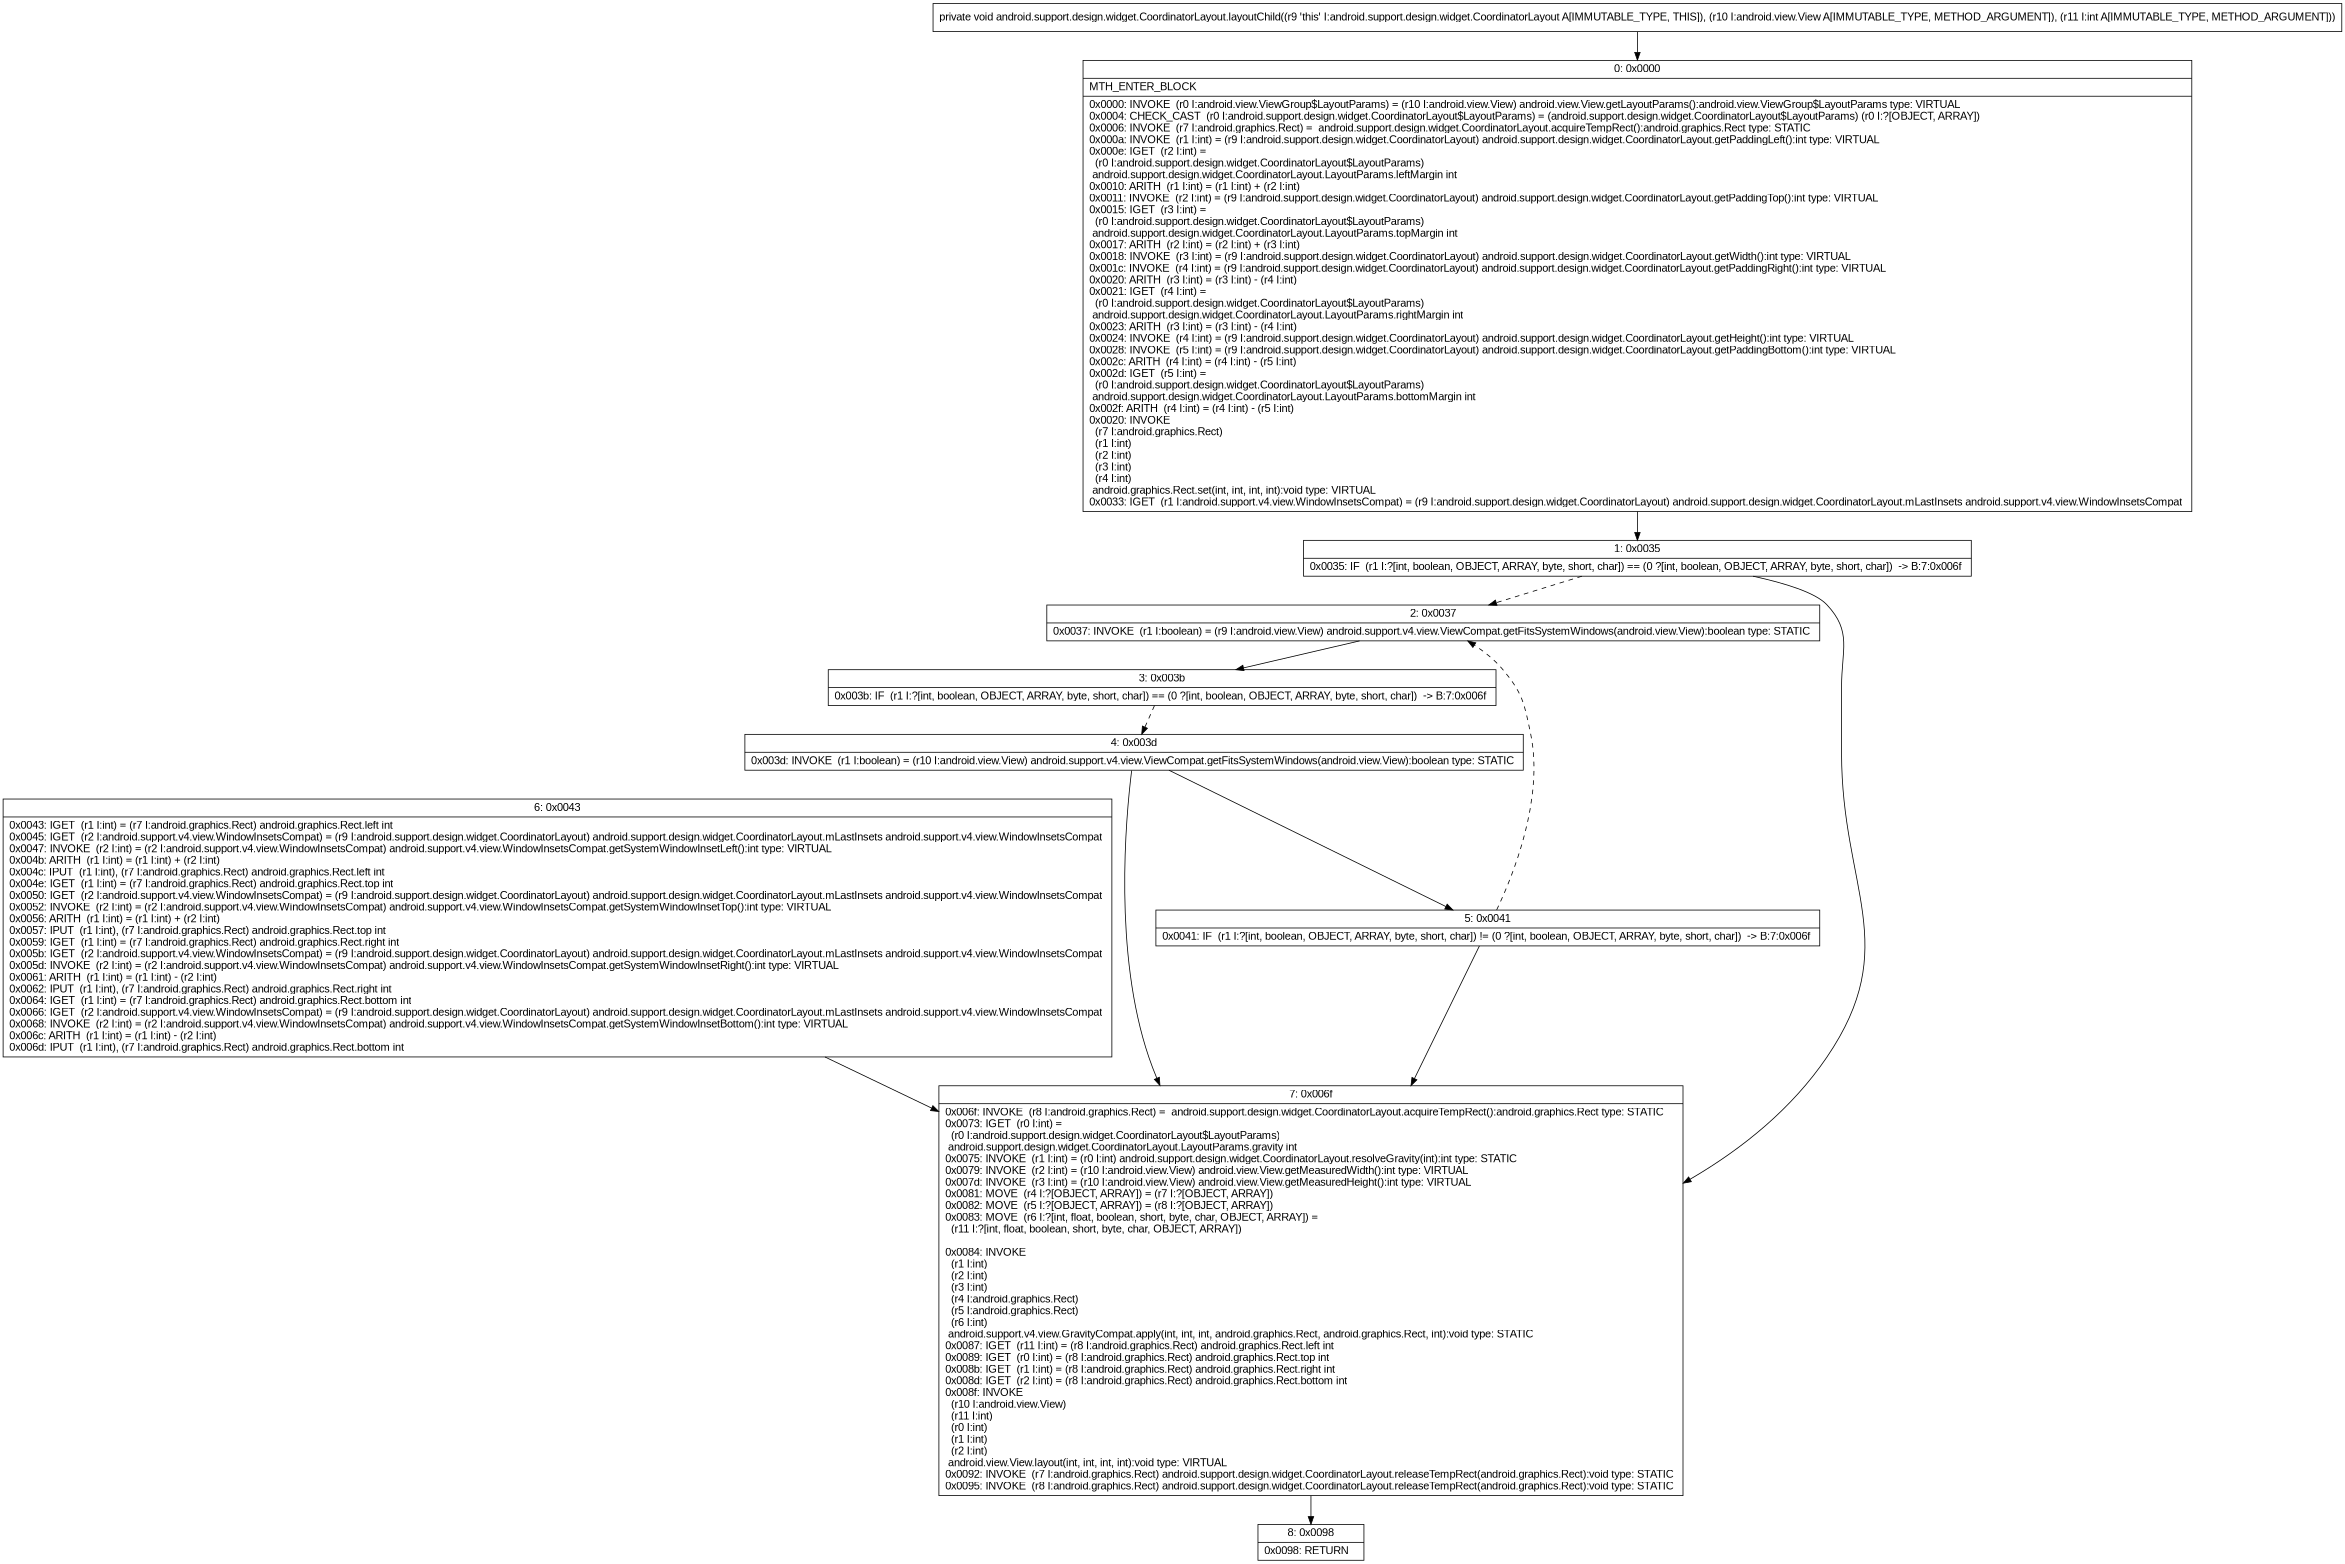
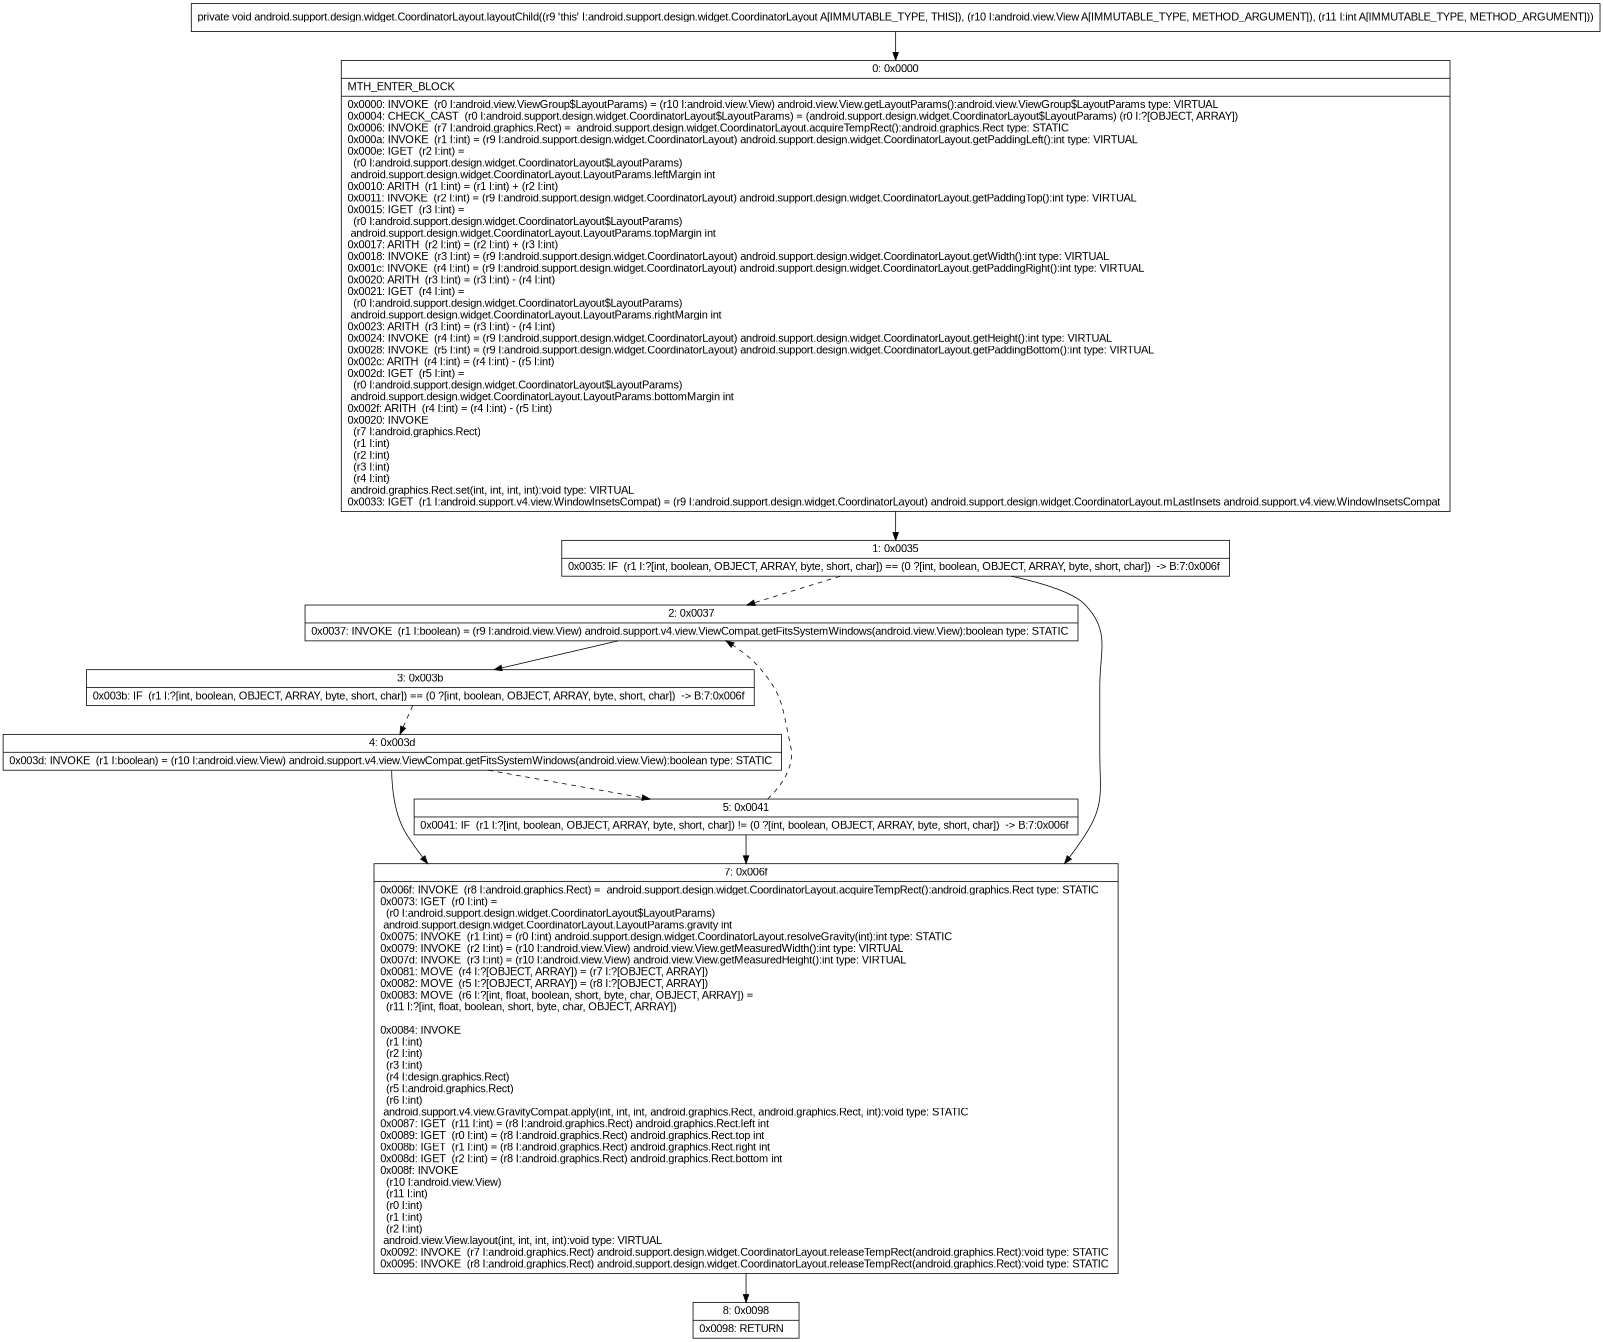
(1307, 838) -> (565, 784)
(557, 928) -> none
(1012, 1299) -> (445, 1077)
